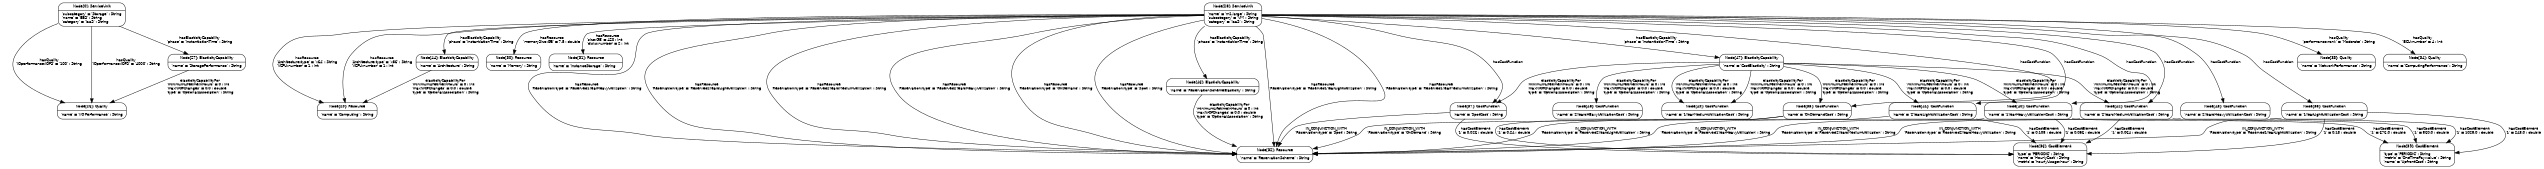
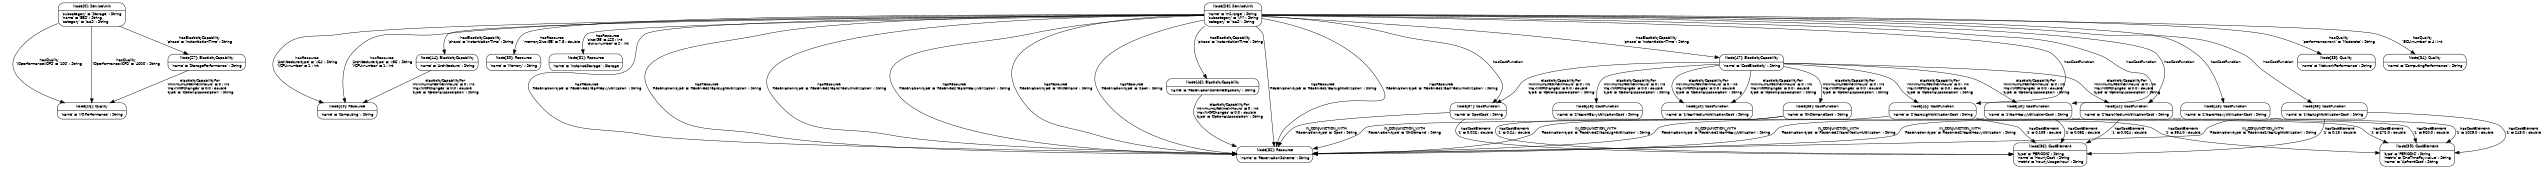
(1764, 41) -> none
(584, 66) -> (586, 66)
none -> (2185, 139)
